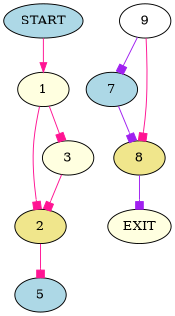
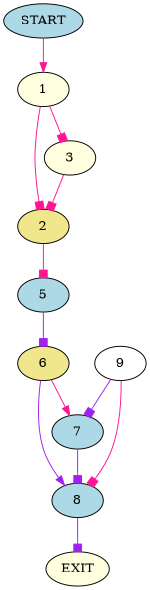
(139, 158) -> (78, 500)
none -> (43, 363)
